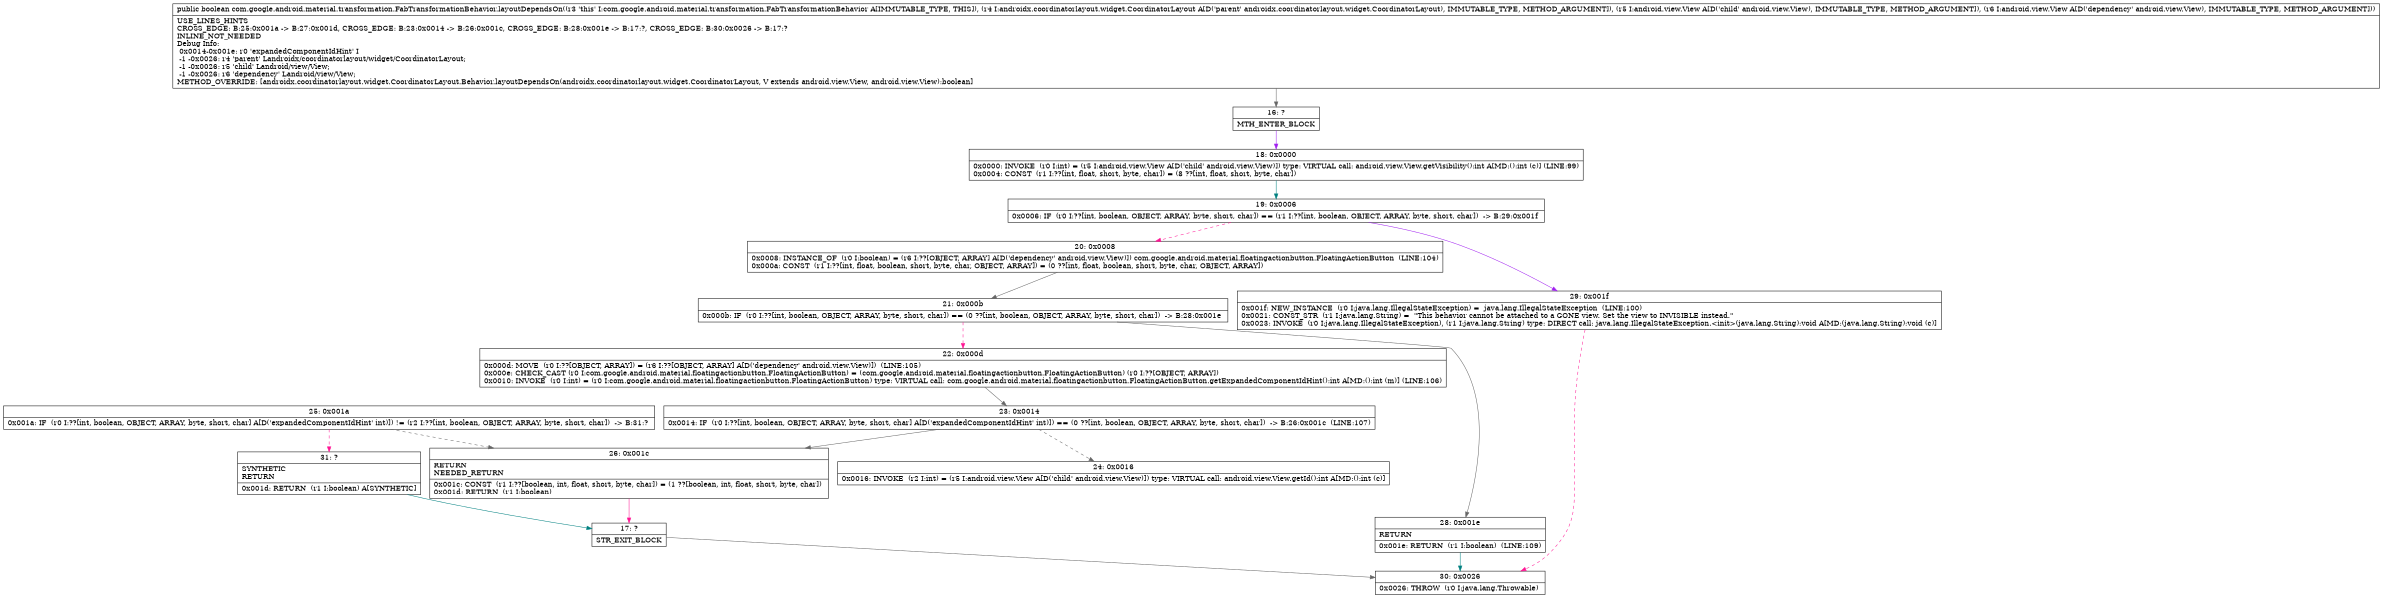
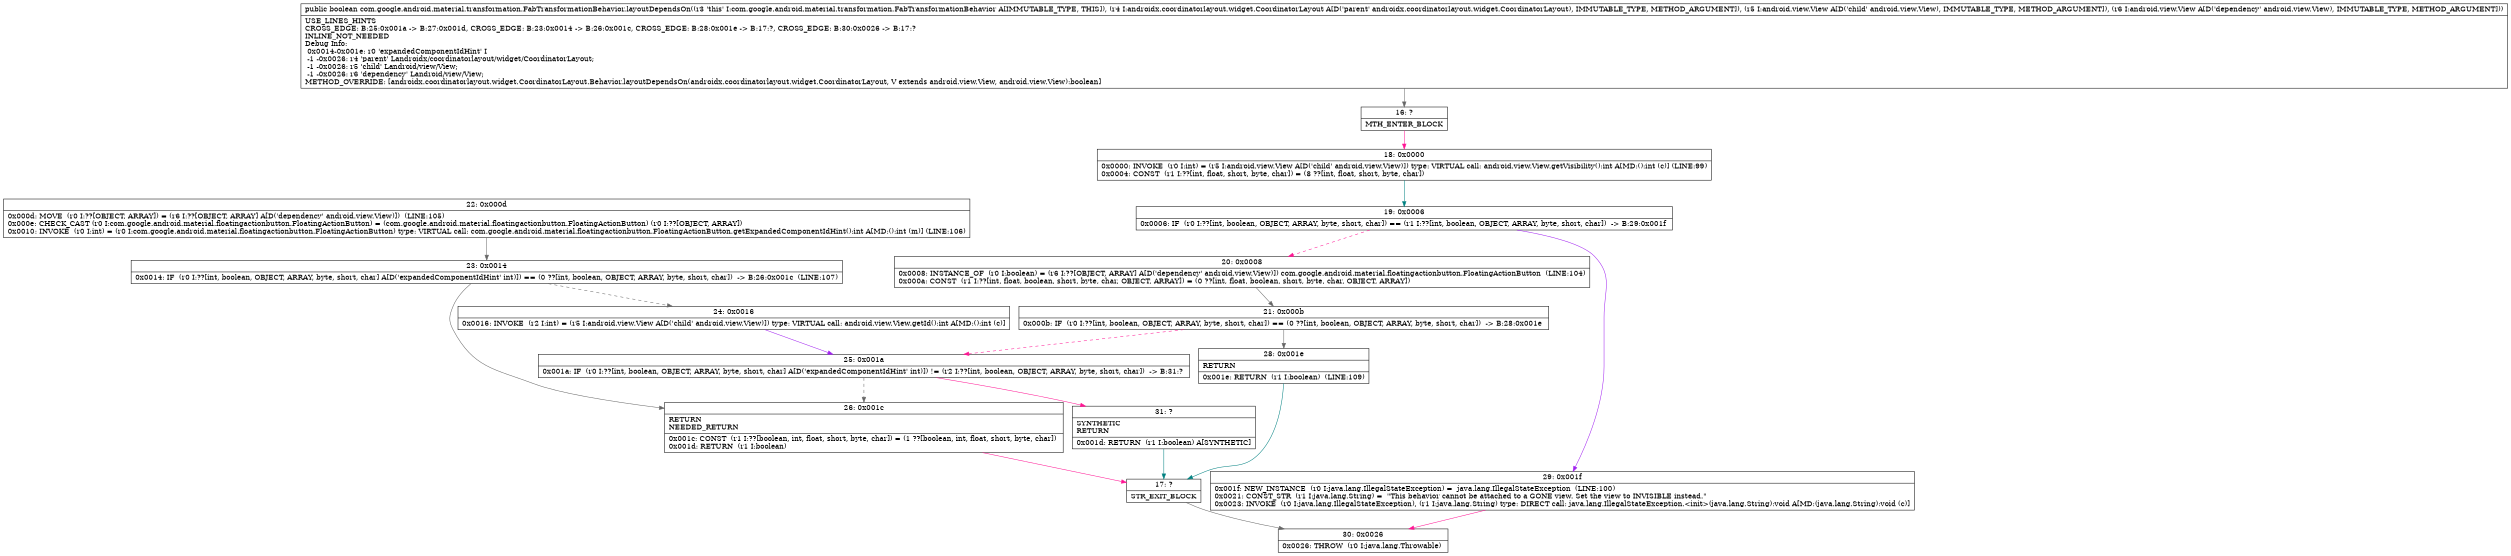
(1276, 137) -> (1404, 137)
(963, 333) -> (1076, 342)
none -> (796, 341)
(329, 438) -> (1009, 390)
(1575, 459) -> (1450, 519)
(1460, 559) -> (1260, 452)
